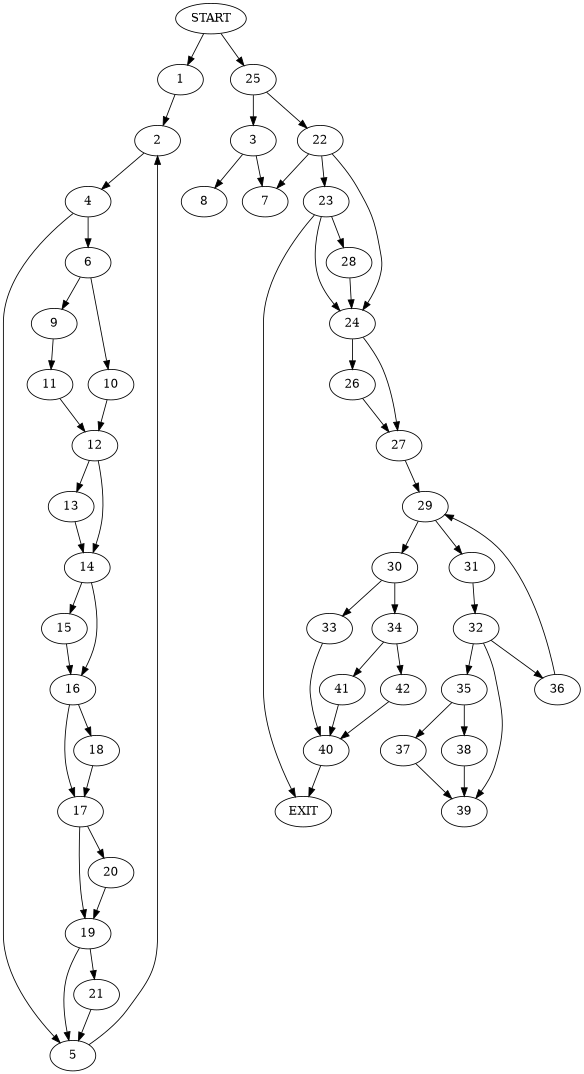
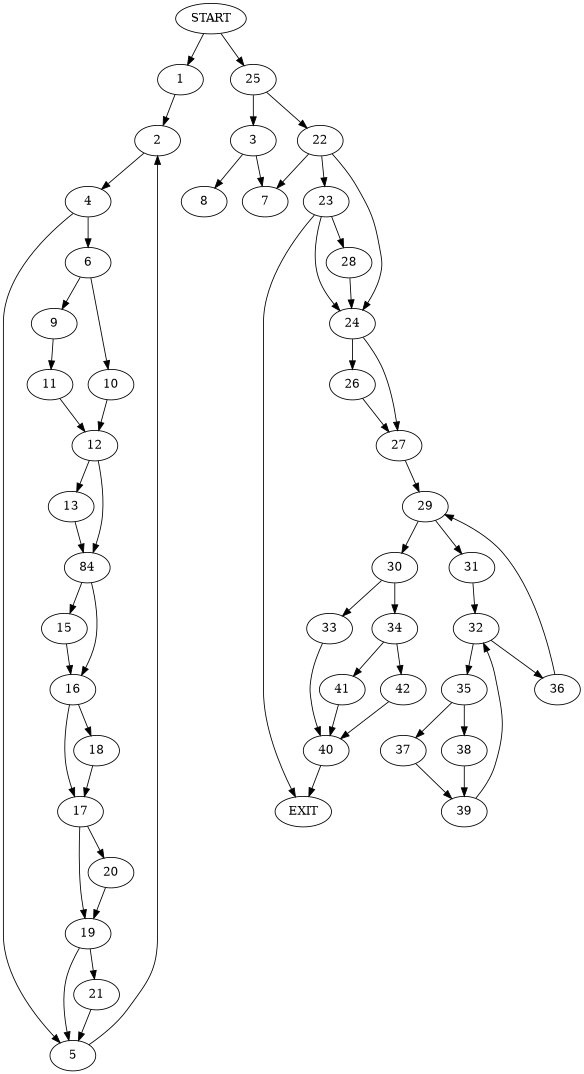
(87, 568) -> (87, 568)
(502, 718) -> (502, 727)
